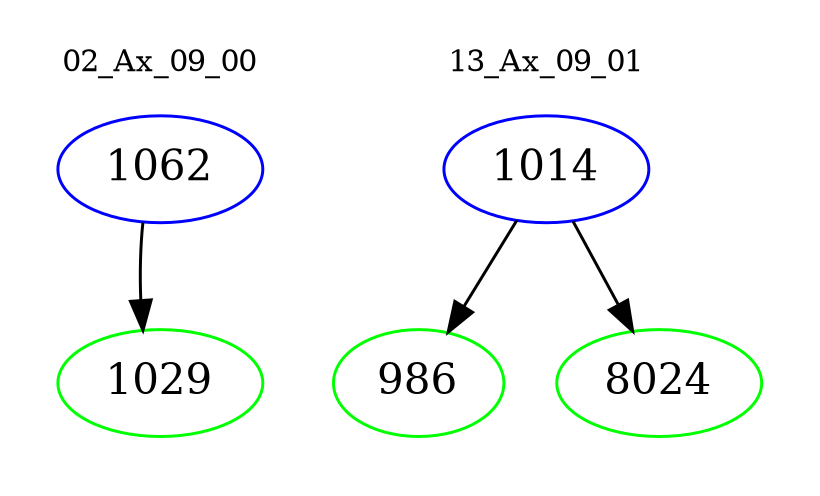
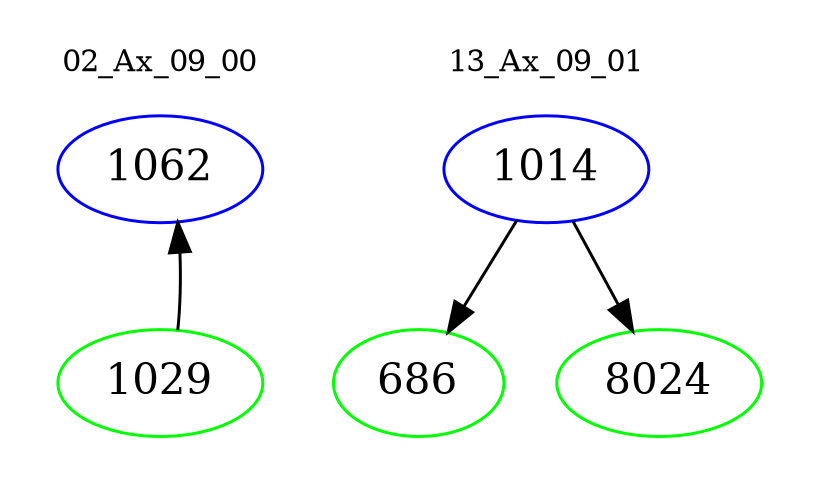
(140, 261) -> (180, 292)
(419, 383) -> (419, 383)
